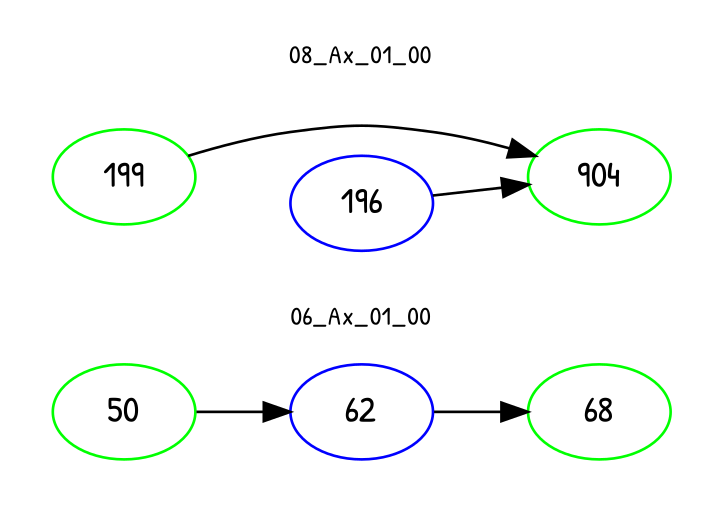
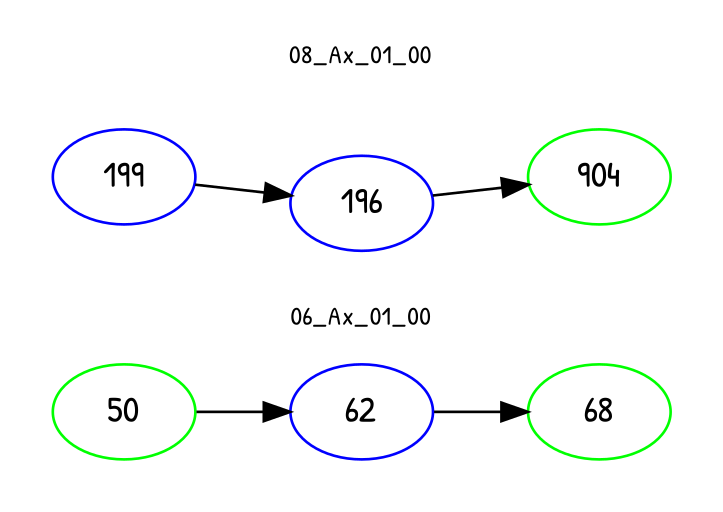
(348, 126) -> (230, 189)
(124, 177) -> (124, 177)
